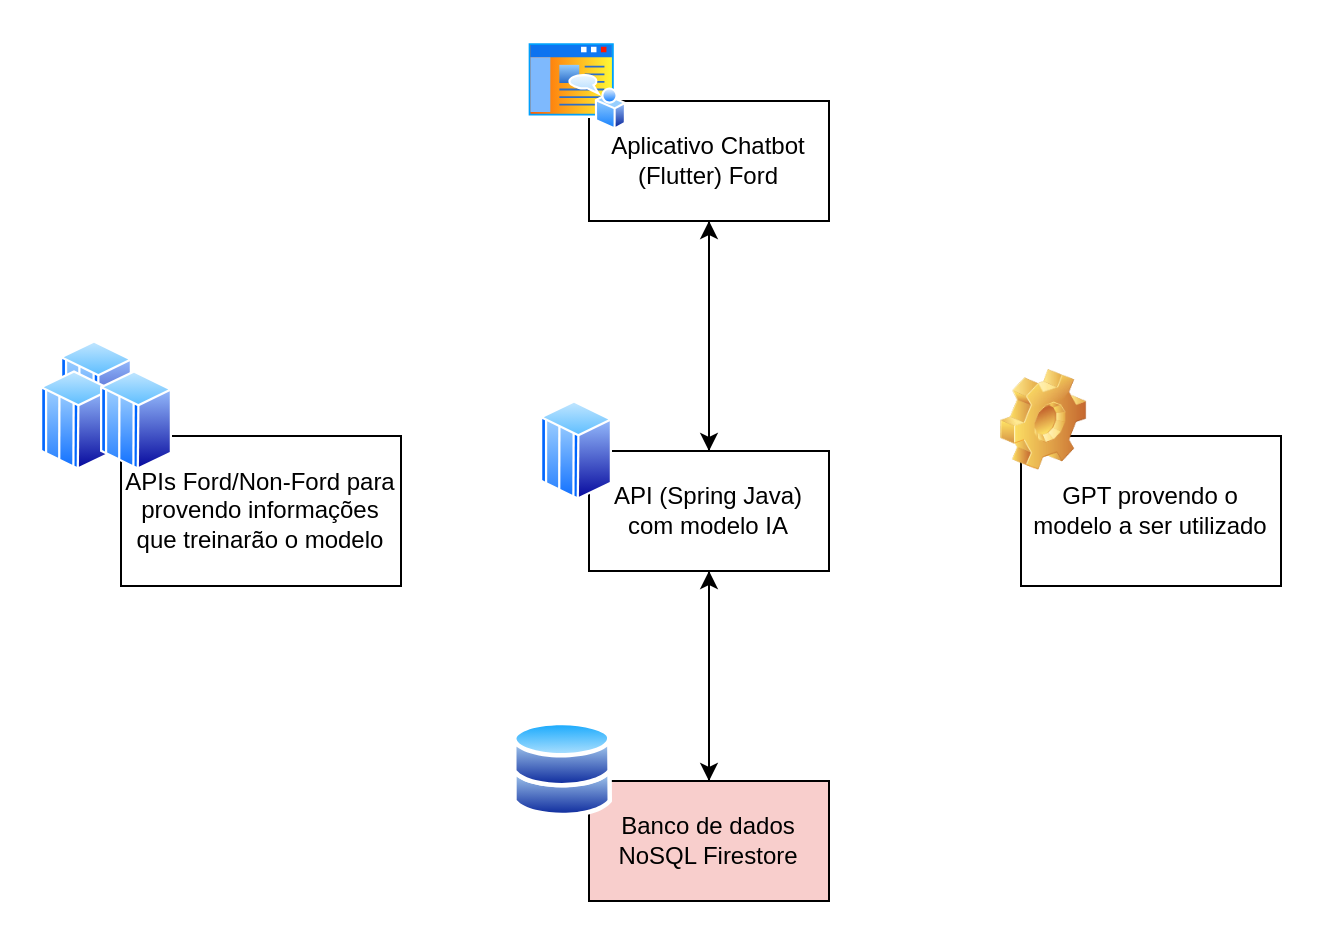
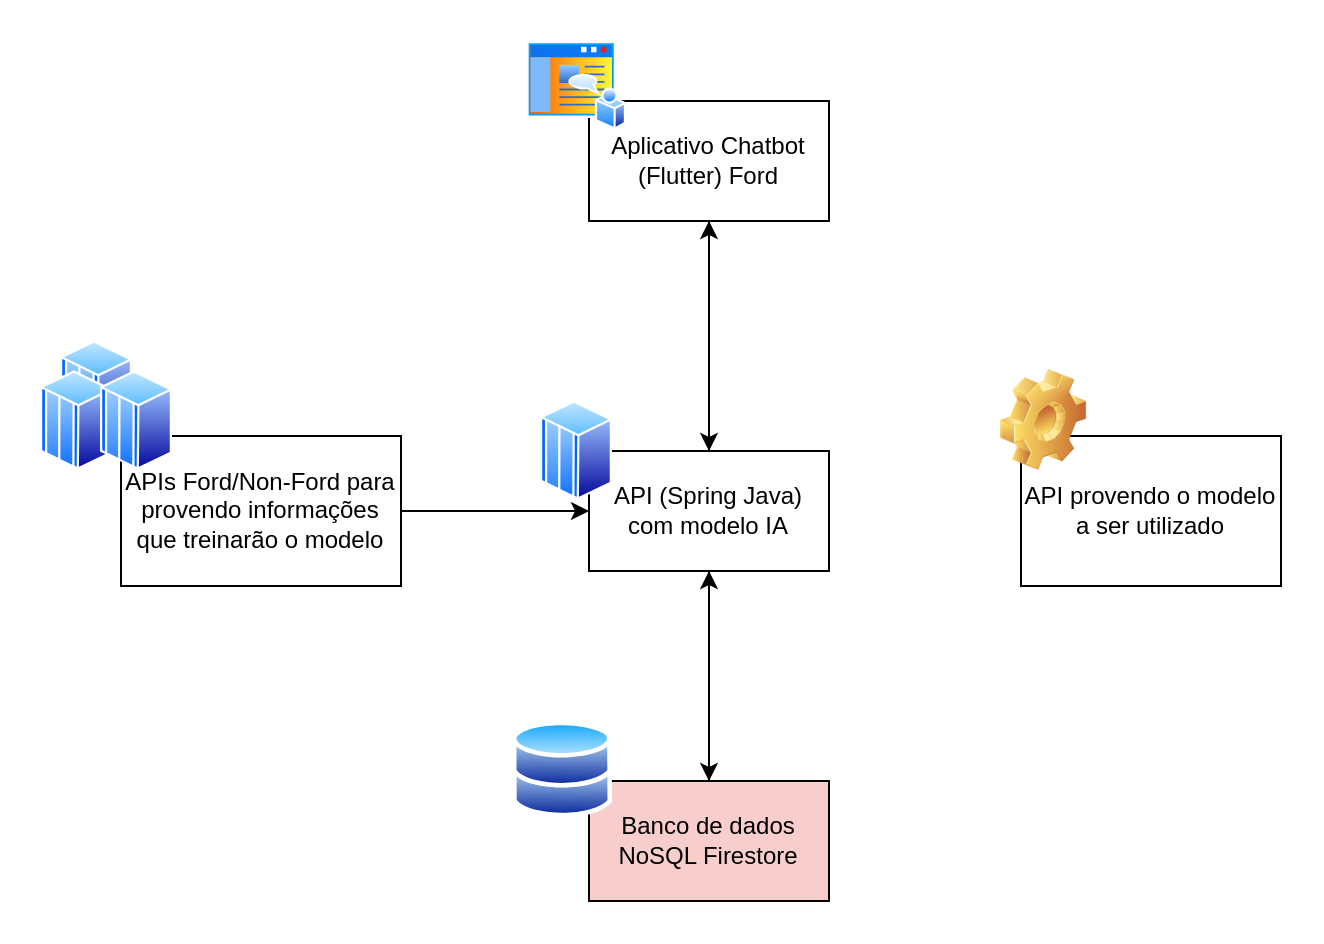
none -> (488, 511)
(1151, 511) -> (1151, 511)
